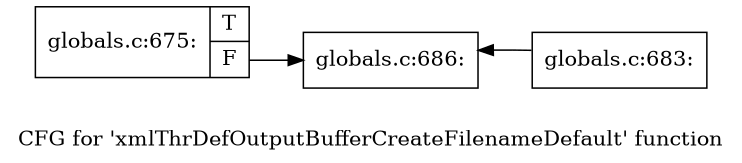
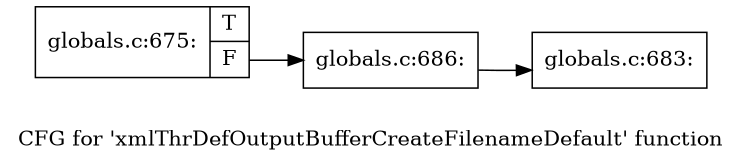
(513, 50) -> (497, 70)
